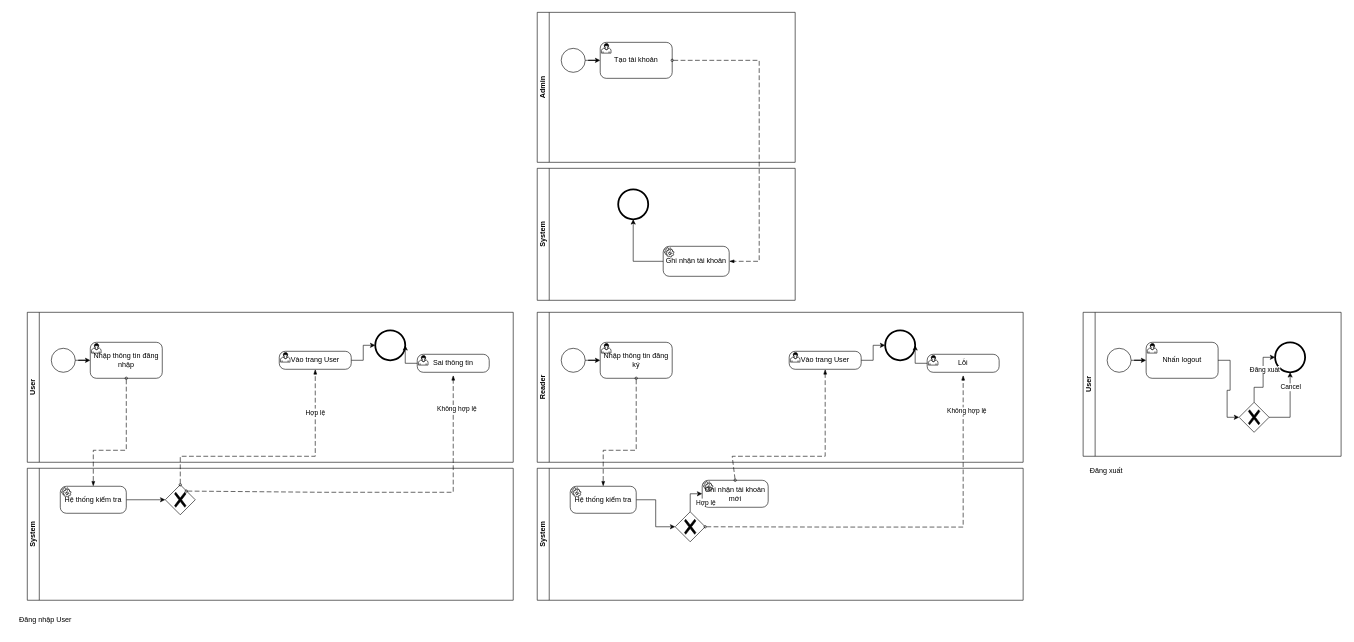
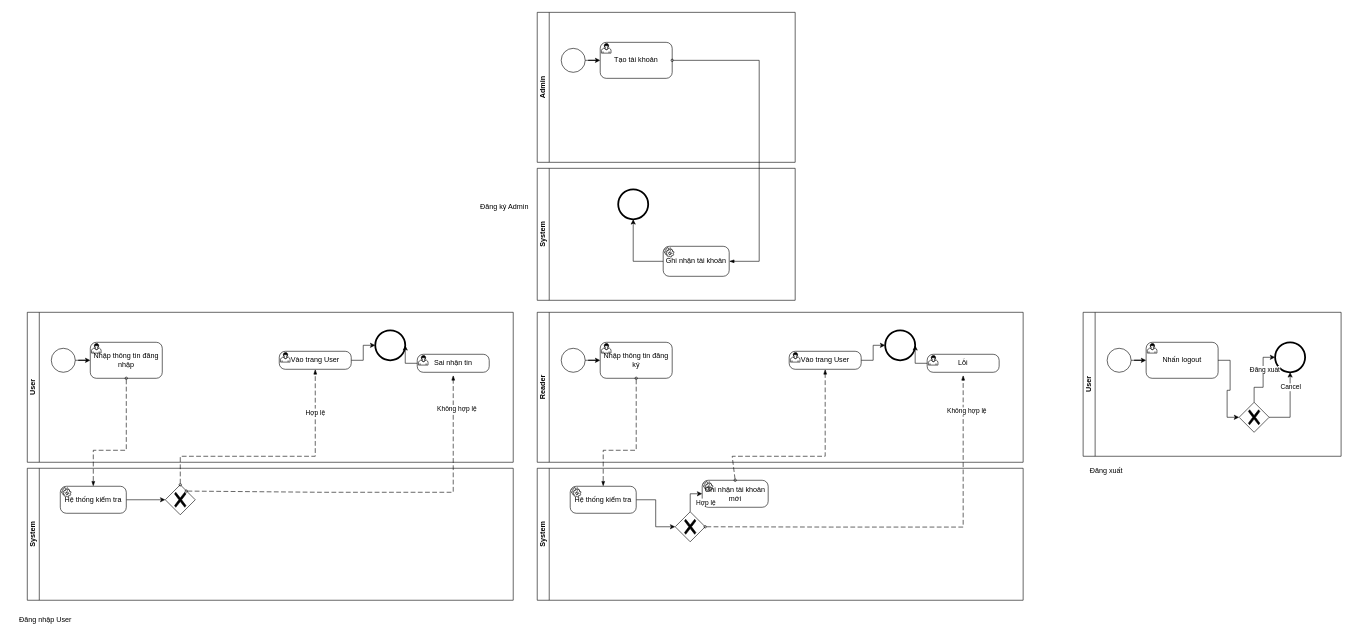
(759, 131) -> (759, 131)
none -> (504, 207)
(453, 363) -> (453, 363)
